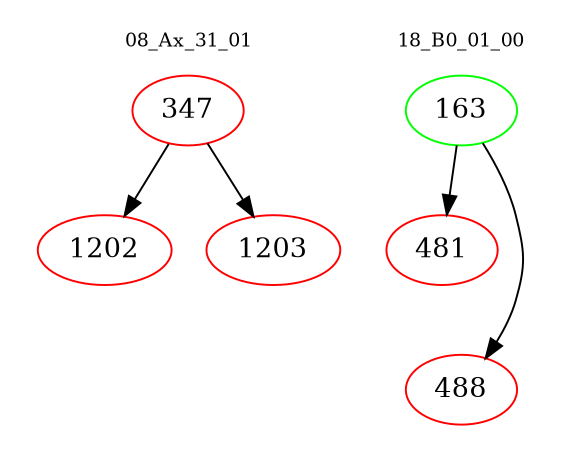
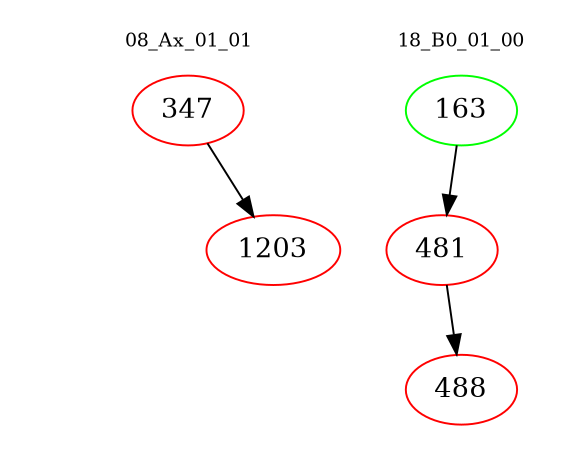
(189, 42) -> (189, 42)
(521, 241) -> (450, 310)
(105, 250) -> none
